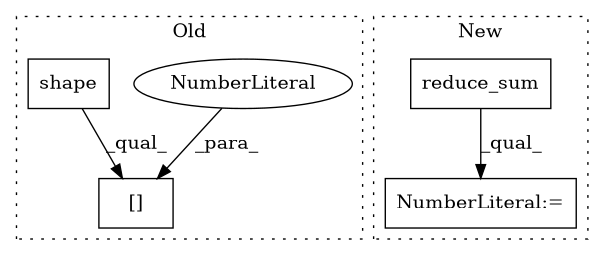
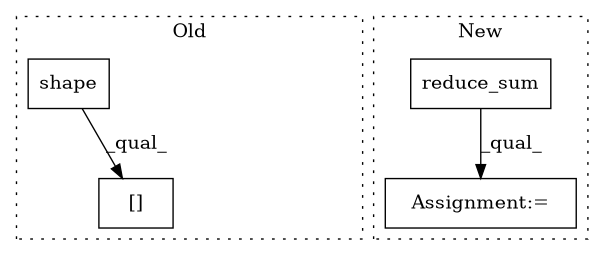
(243, 84) -> none
(481, 203) -> (481, 203)
